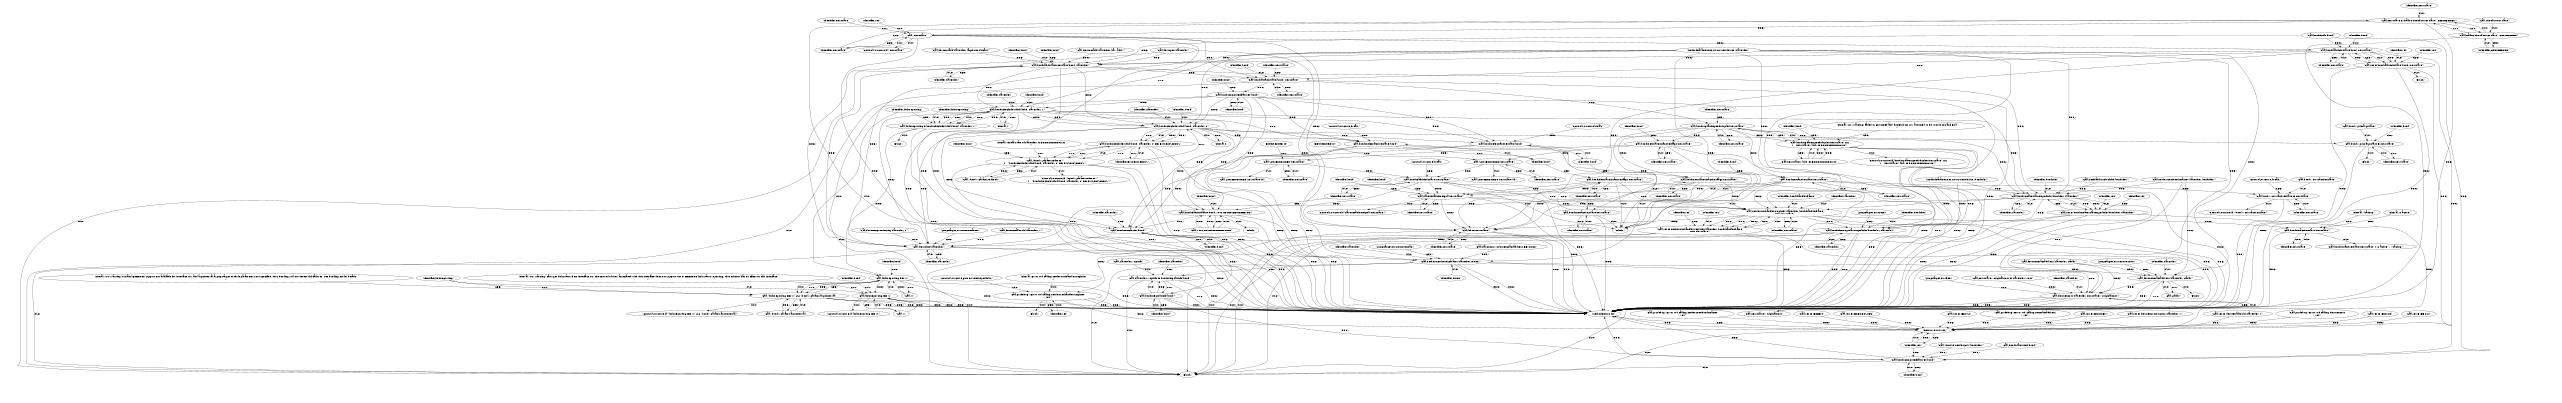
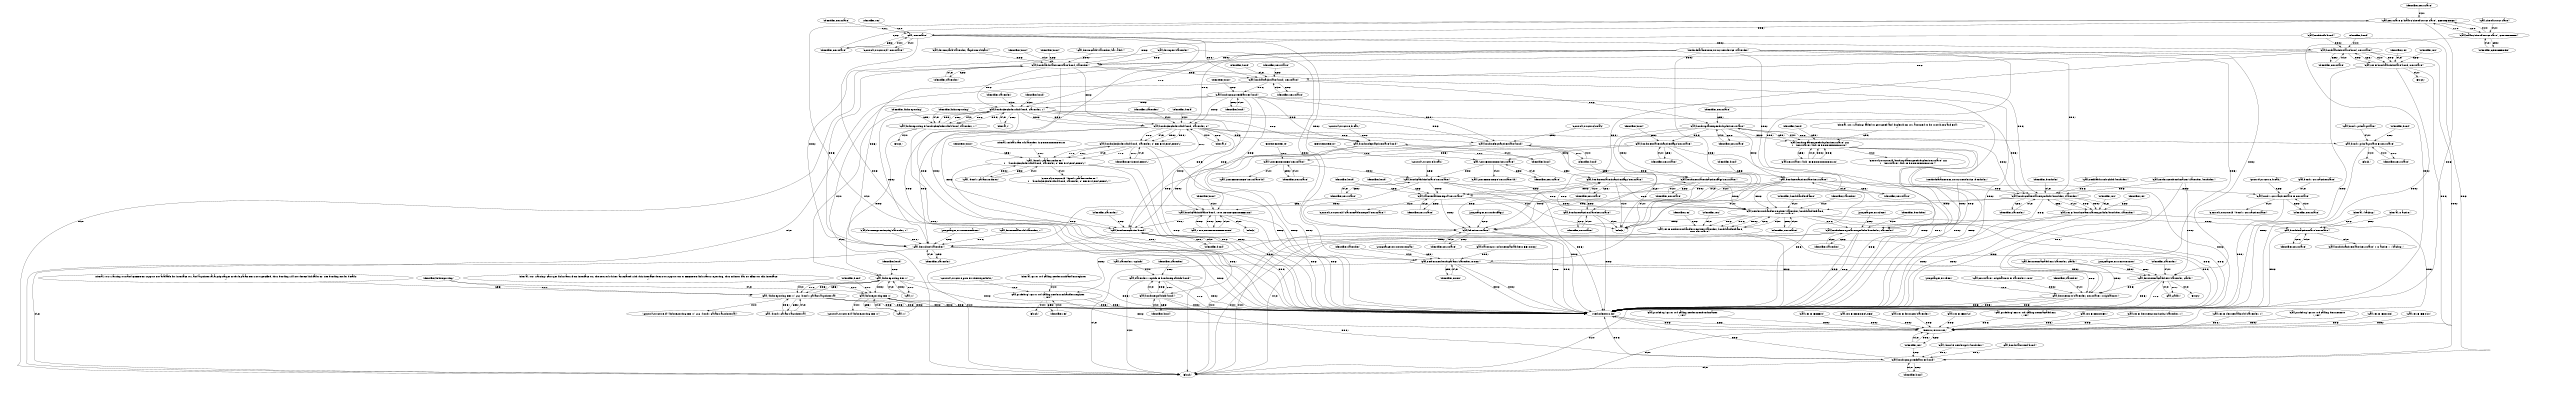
none -> (1487, 212)
(916, 239) -> (916, 239)
(1298, 266) -> (1445, 269)
(1764, 314) -> none
none -> (1911, 314)
